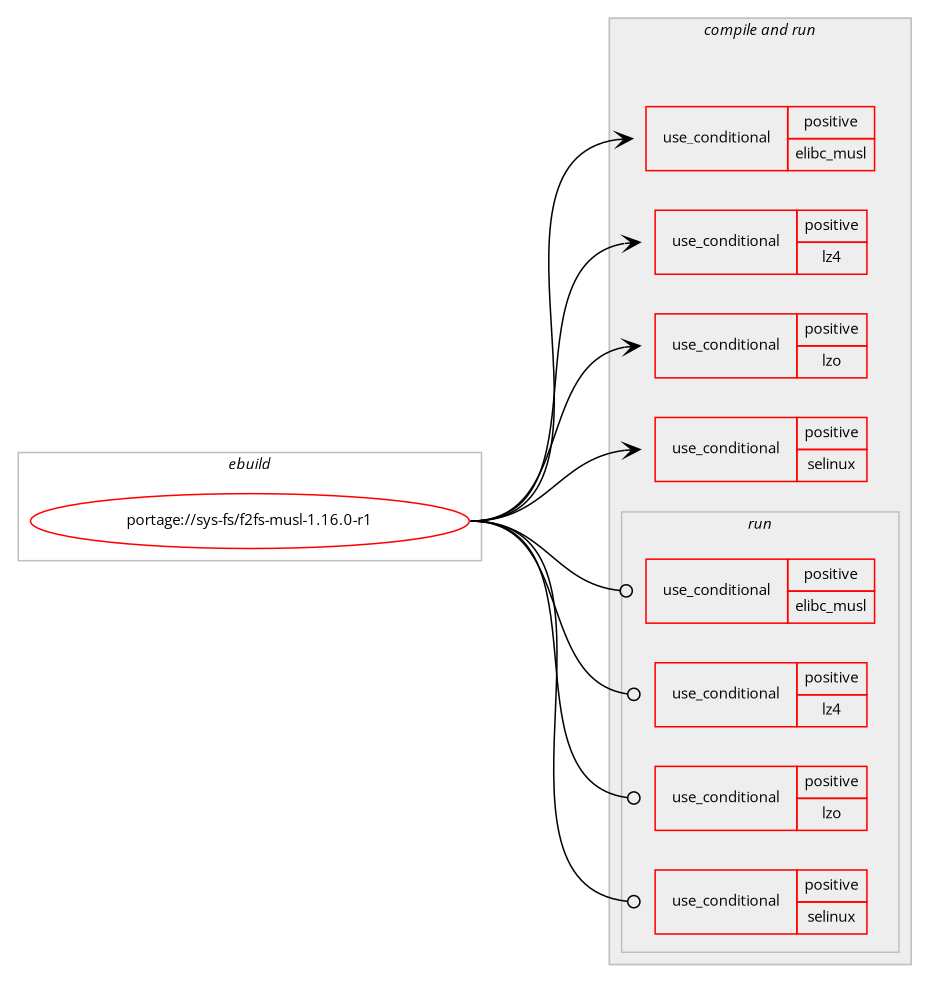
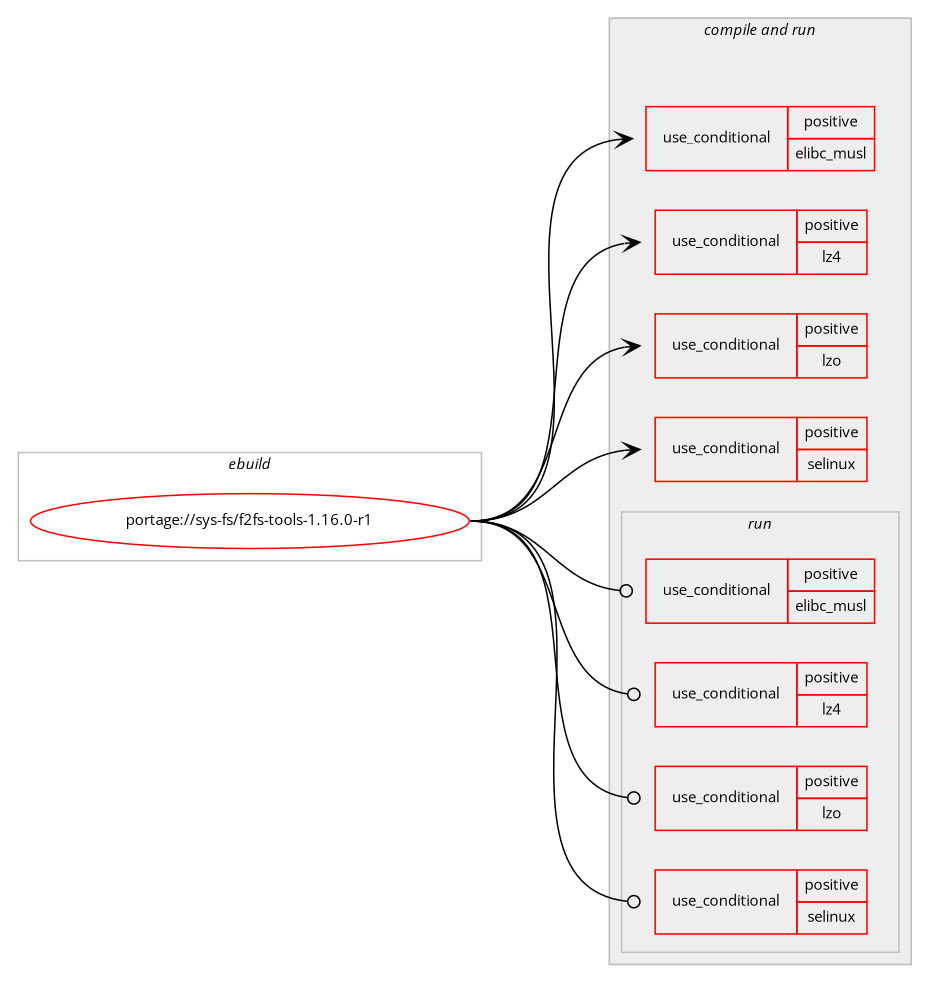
(250, 521) -> (250, 521)
